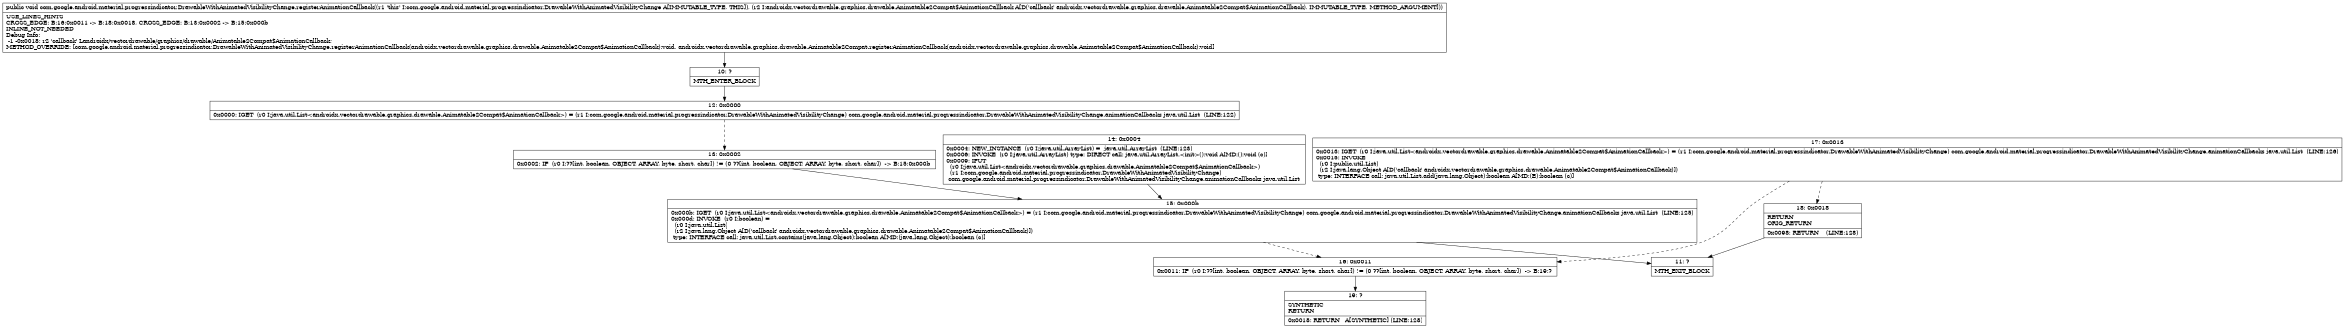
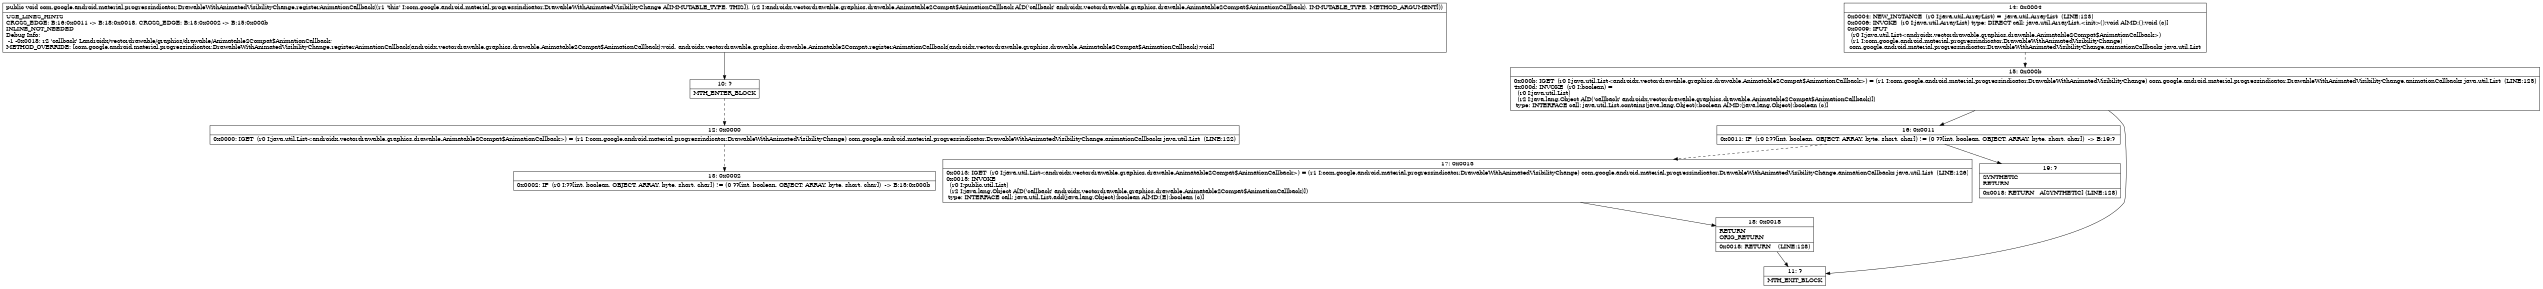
(725, 92) -> (725, 110)
(905, 184) -> none
(1153, 190) -> (2025, 58)
(1820, 190) -> (1646, 214)
(722, 219) -> (1564, 87)
(1813, 233) -> (1765, 247)
(1685, 247) -> (1752, 152)
(1290, 249) -> (1959, 117)
